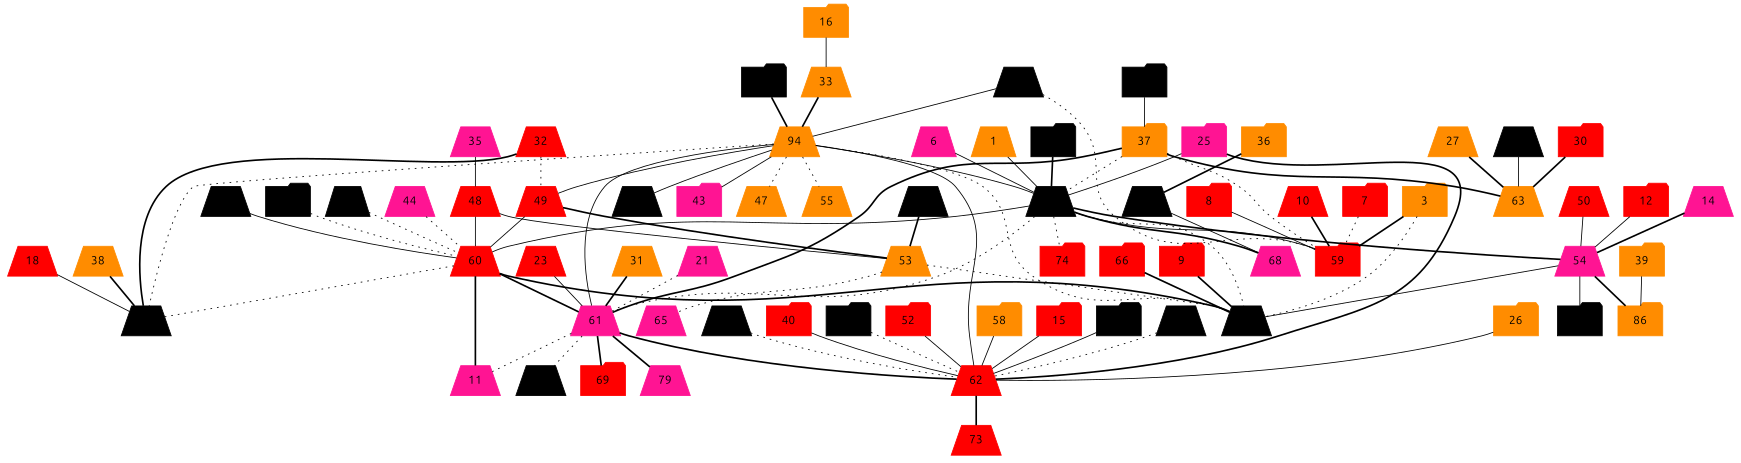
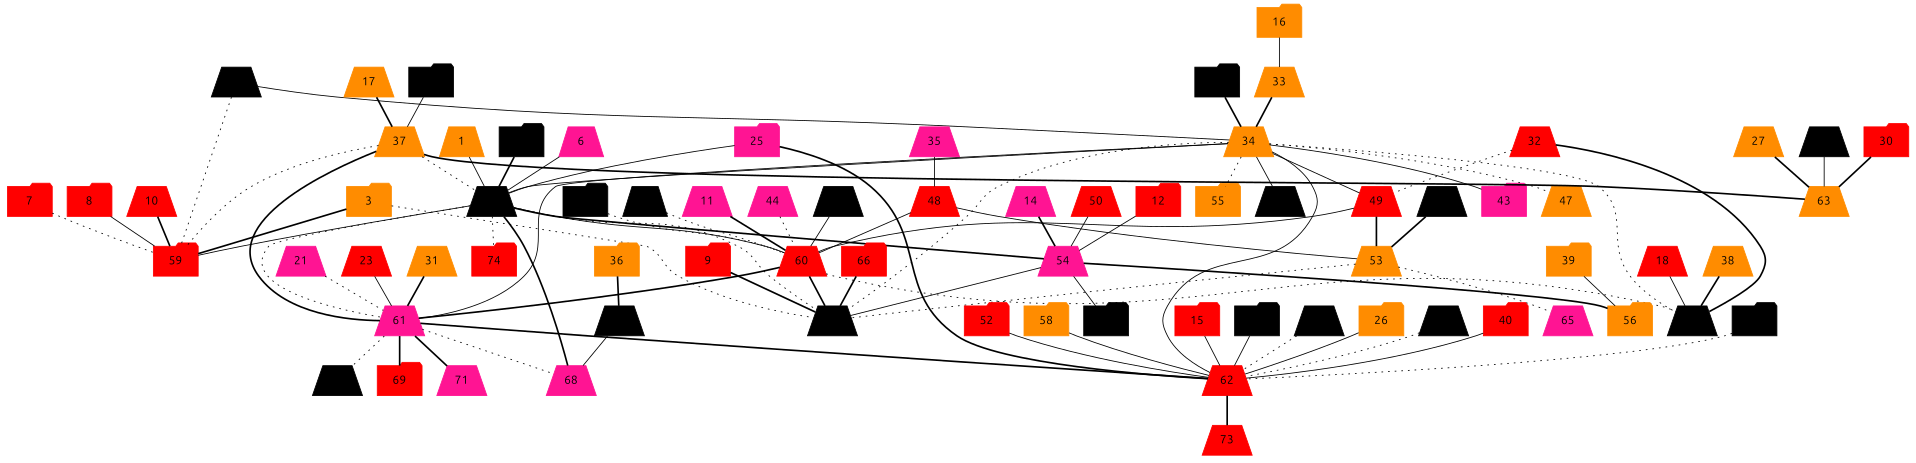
none -> (369, 82)
(795, 142) -> (1249, 142)
(1144, 142) -> (400, 142)
(827, 201) -> (1218, 201)
(1640, 321) -> (1630, 321)
(532, 353) -> (488, 352)
(665, 381) -> (462, 381)
